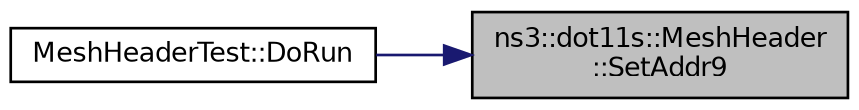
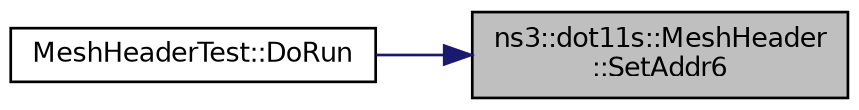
(660, 55) -> (660, 55)
